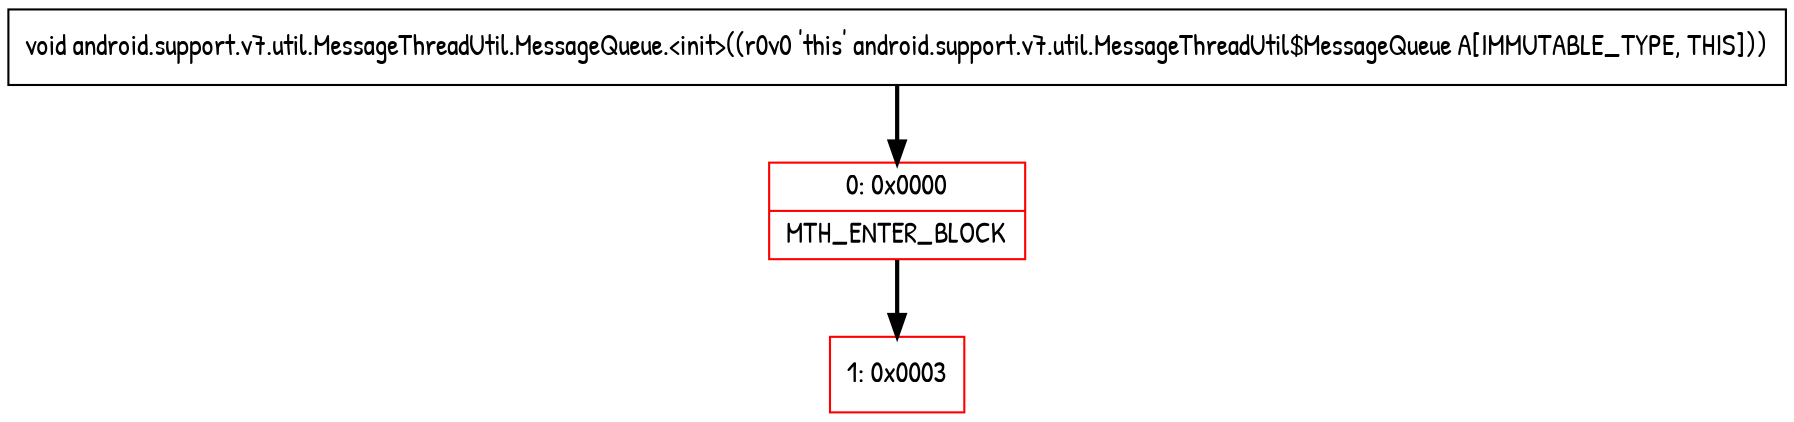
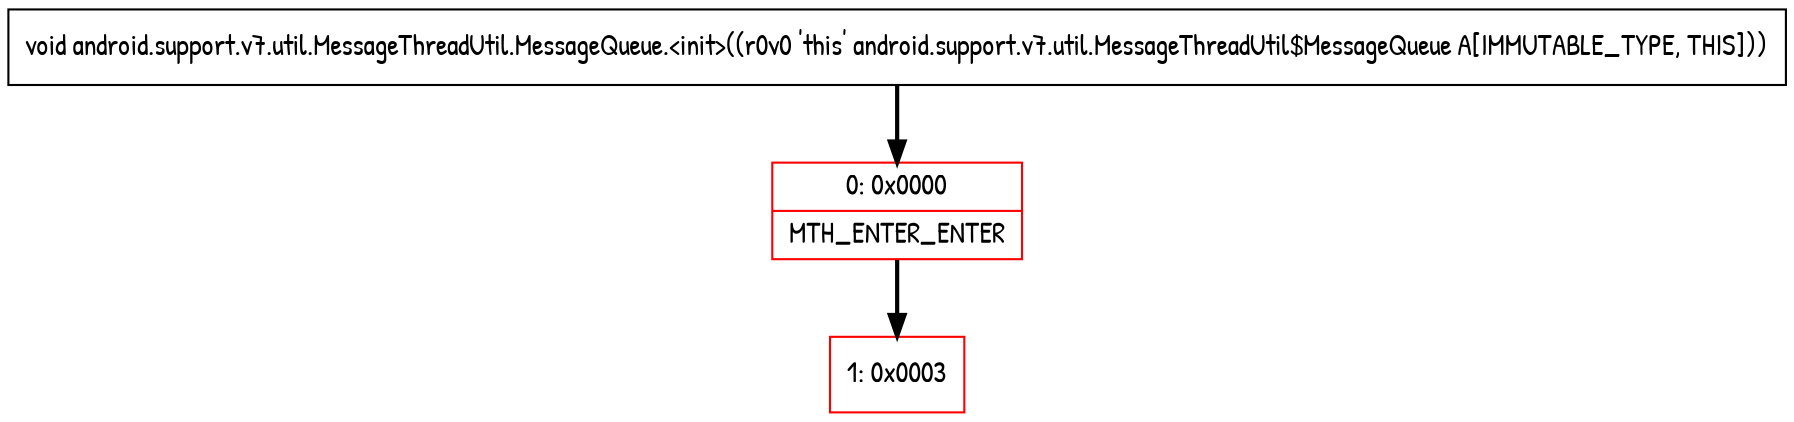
(897, 234) -> (897, 234)
